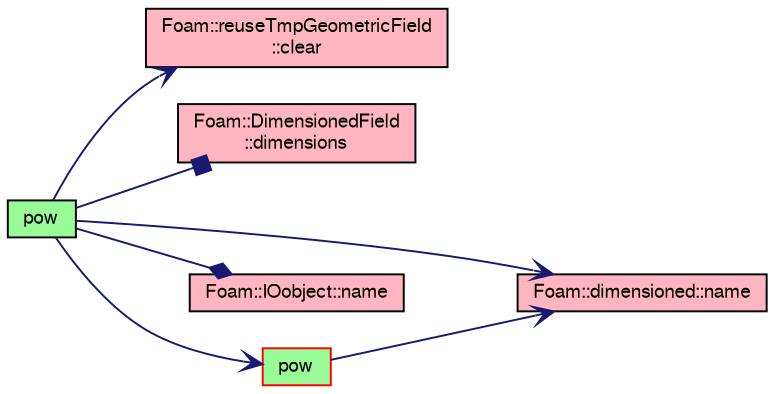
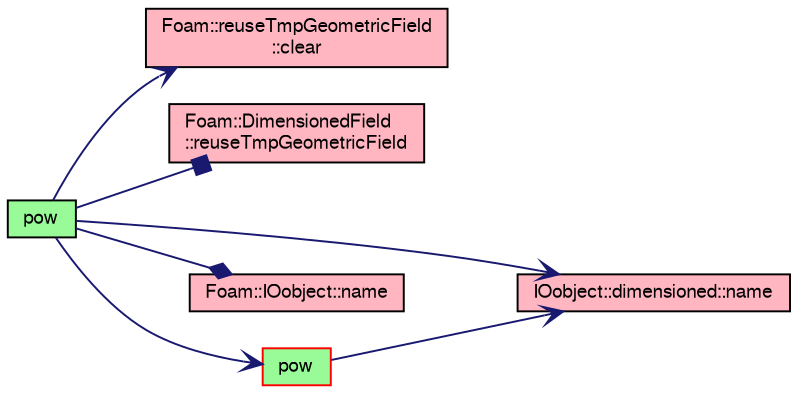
(297, 133) -> (297, 133)
(642, 293) -> (654, 293)
